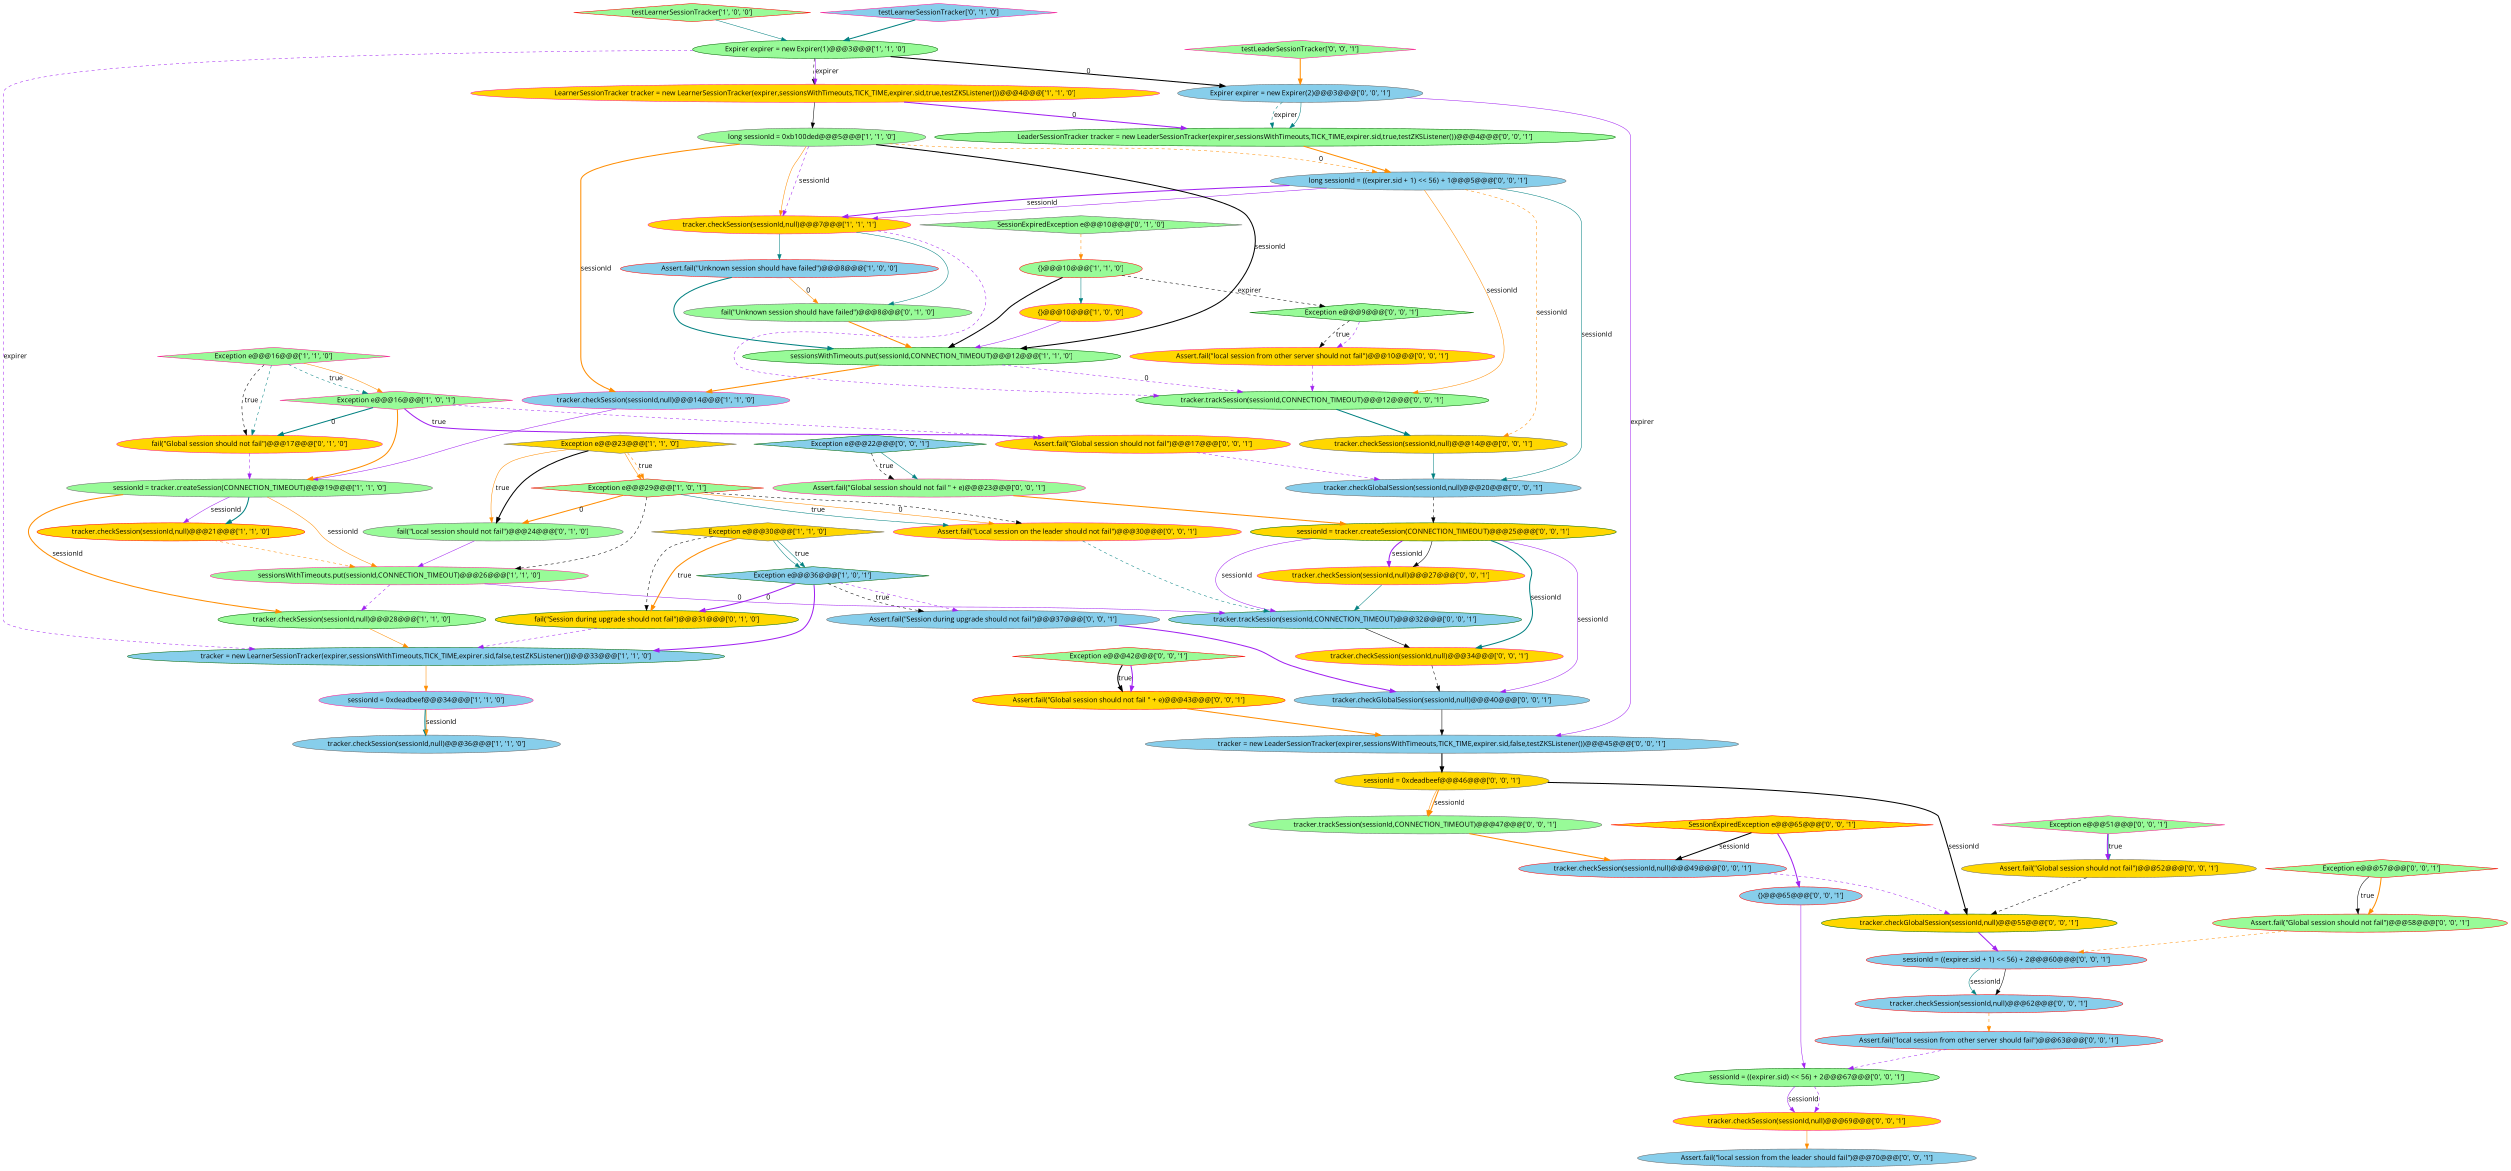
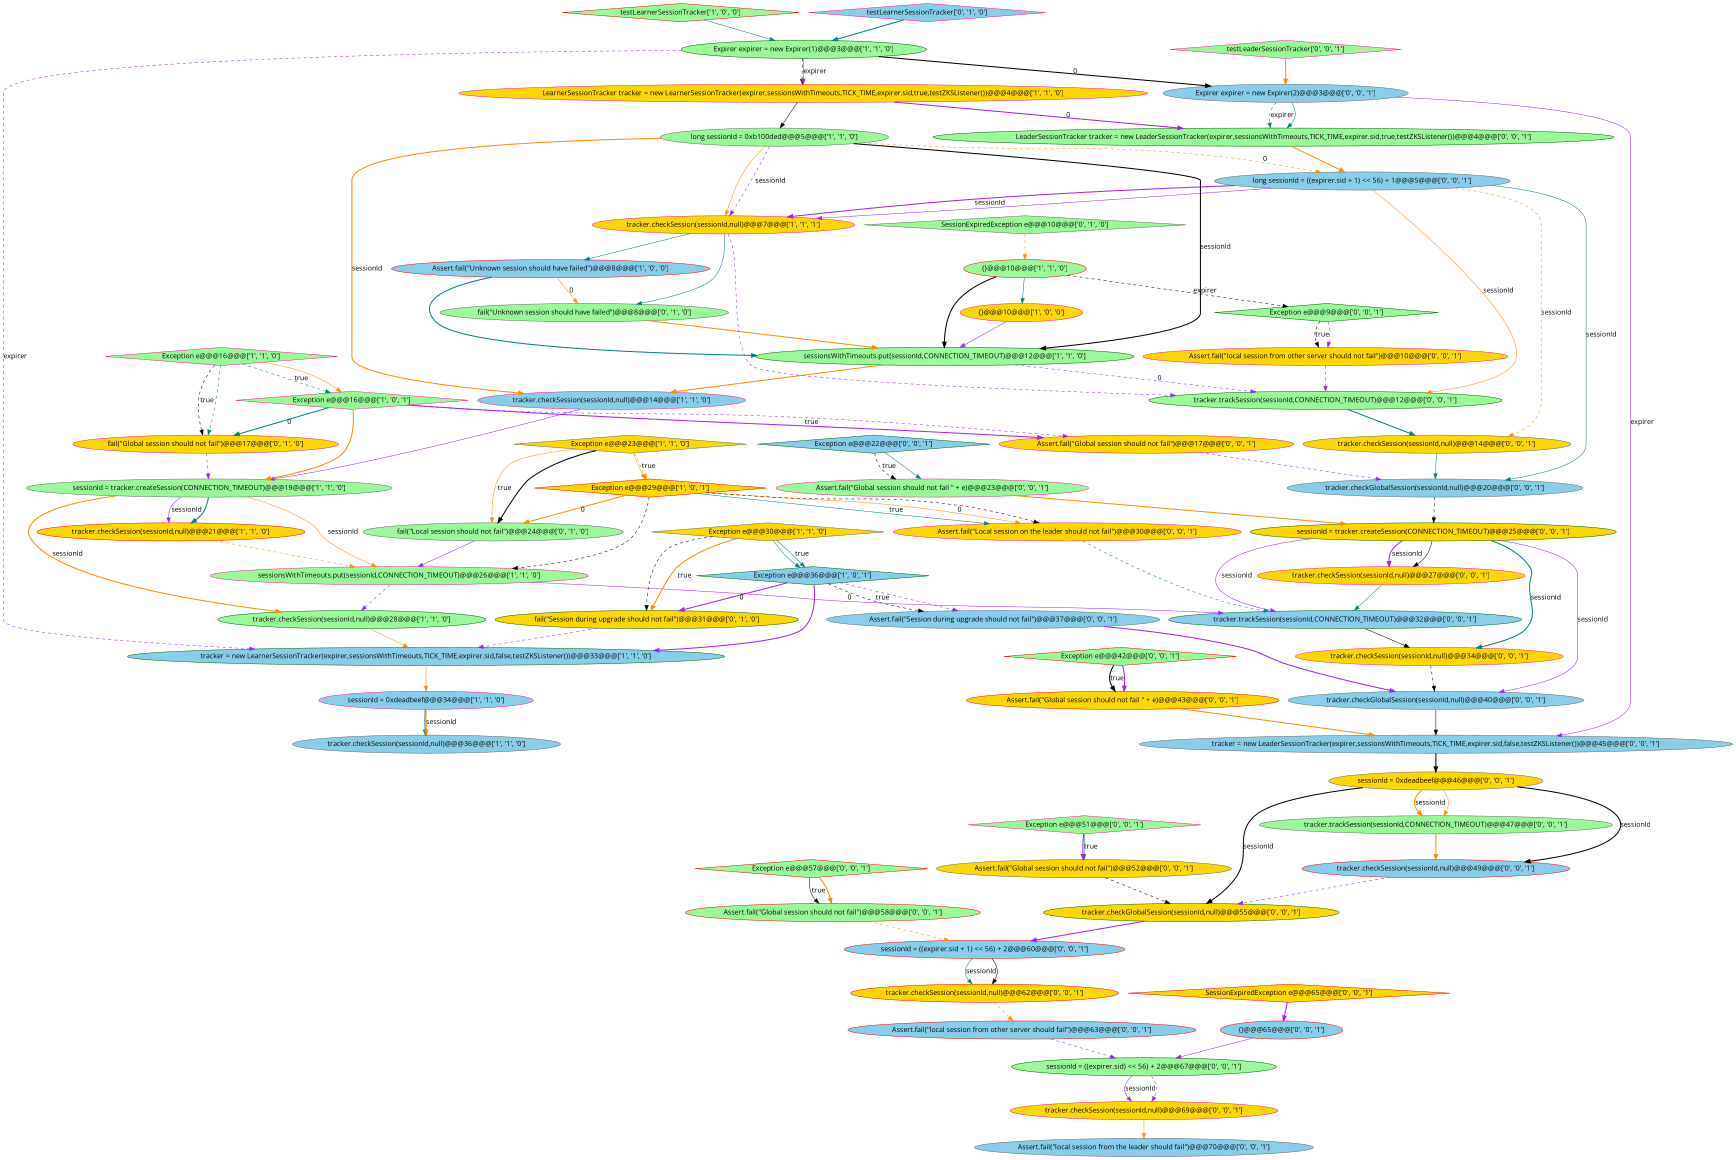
(647, 488) -> (650, 488)
(1716, 845) -> (1619, 819)
(1989, 1004) -> (985, 993)
